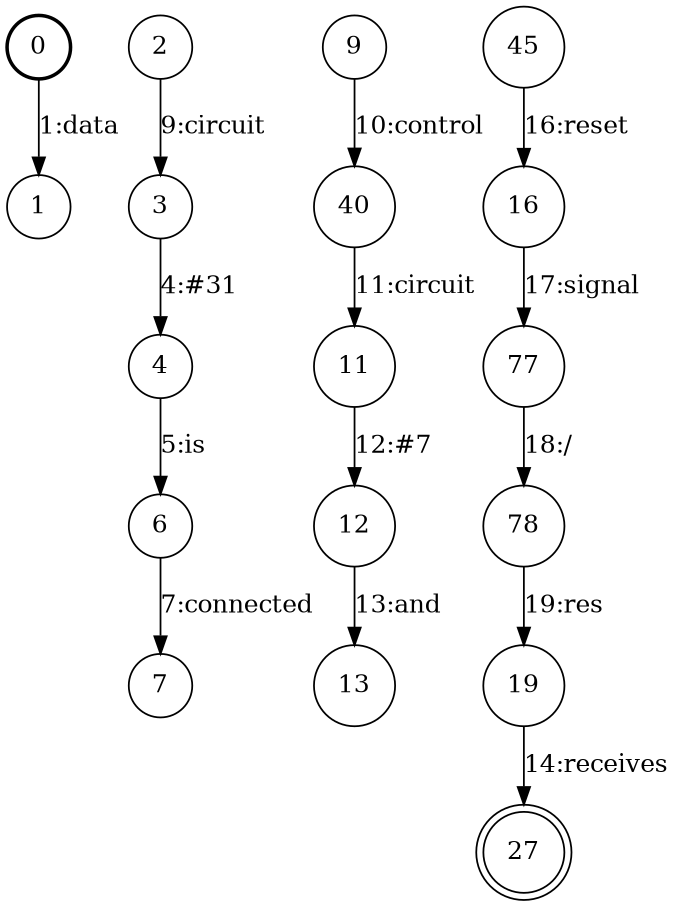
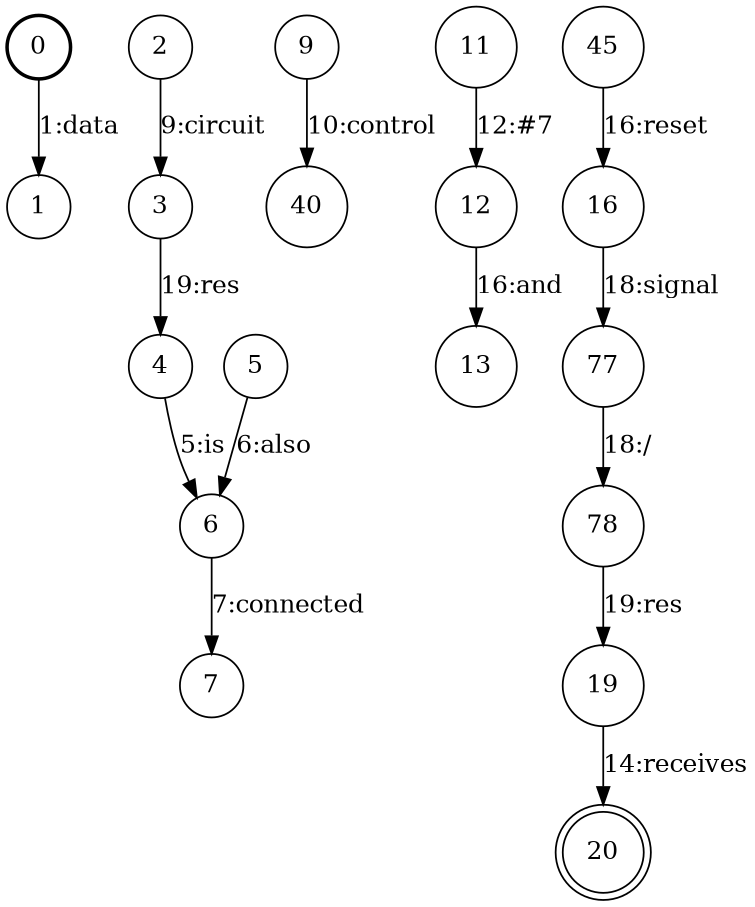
(355, 278) -> none
(199, 287) -> (201, 287)
(582, 287) -> (661, 287)
none -> (256, 366)
(398, 606) -> (519, 287)
(524, 852) -> (603, 852)
